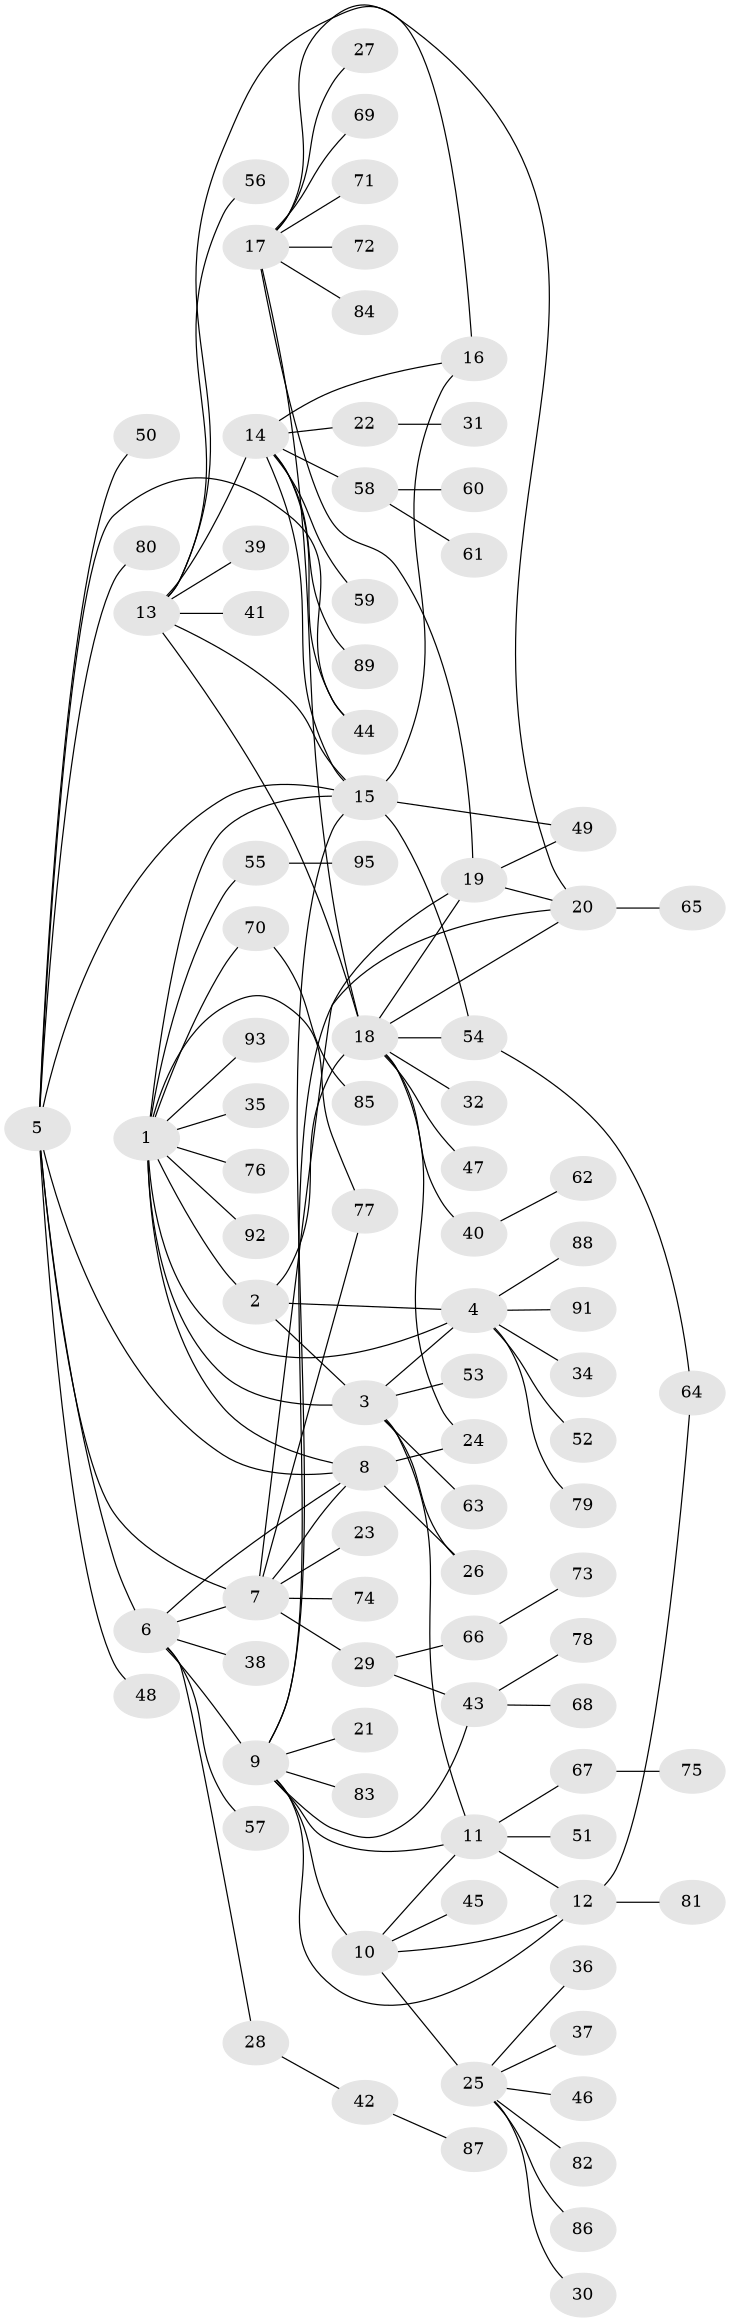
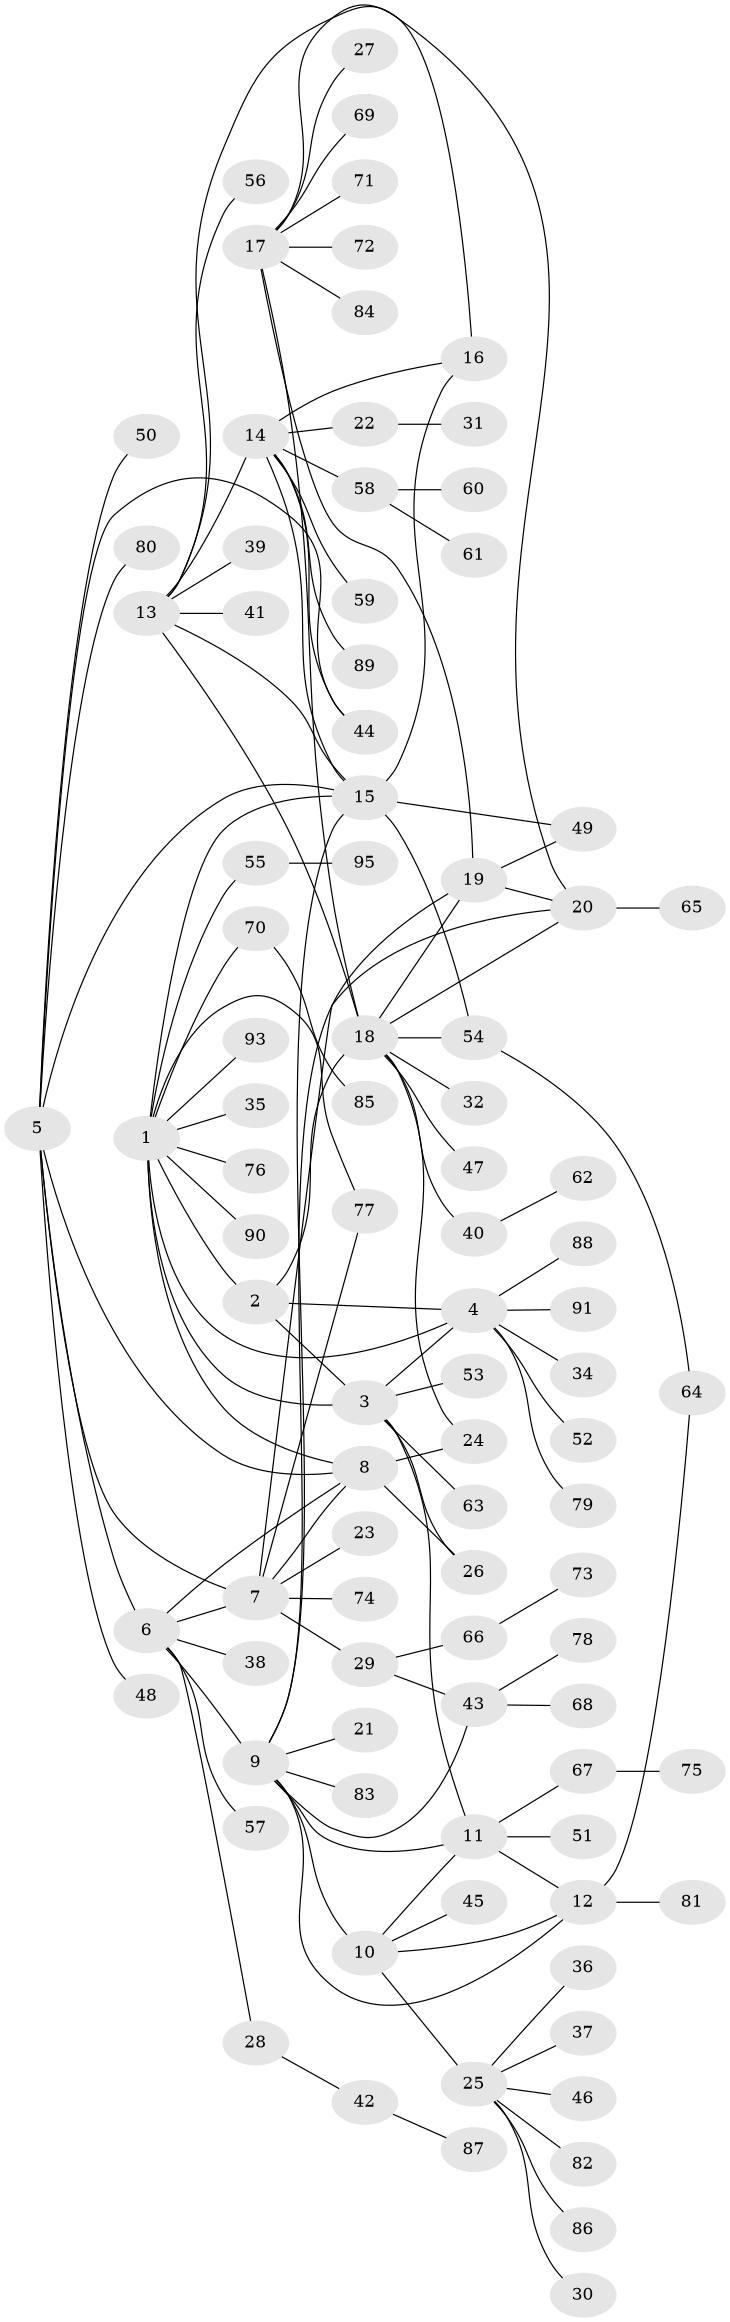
(256, 1237) -> (256, 1237)
